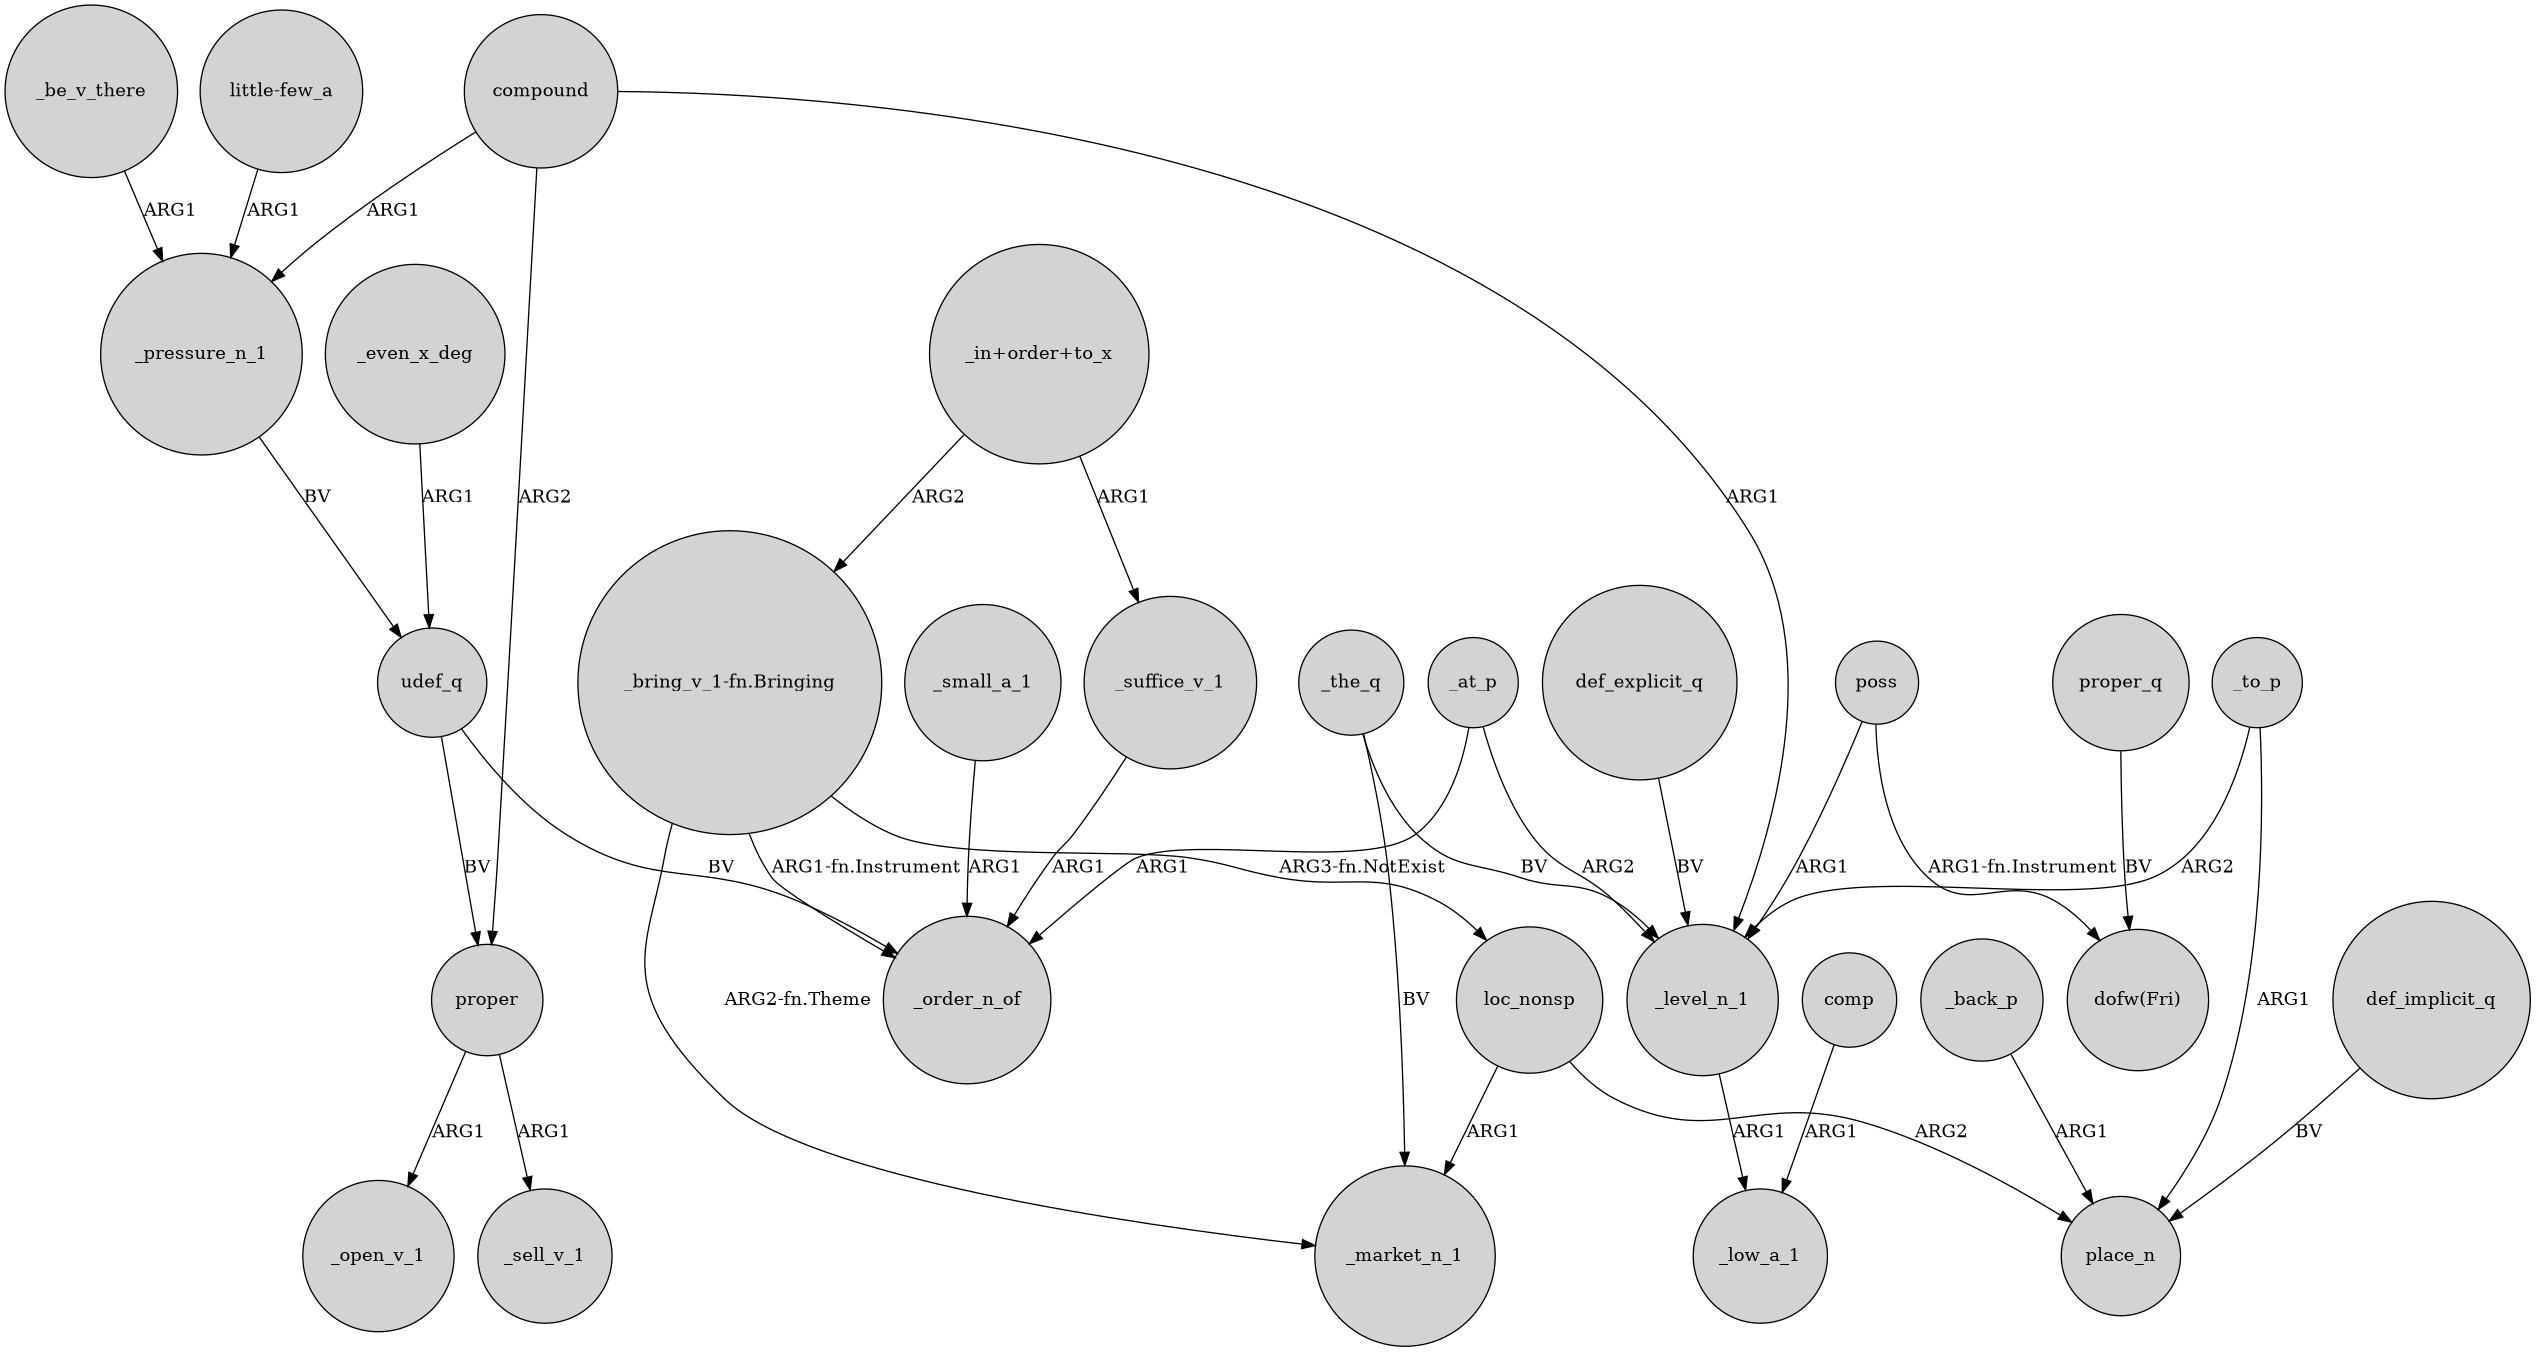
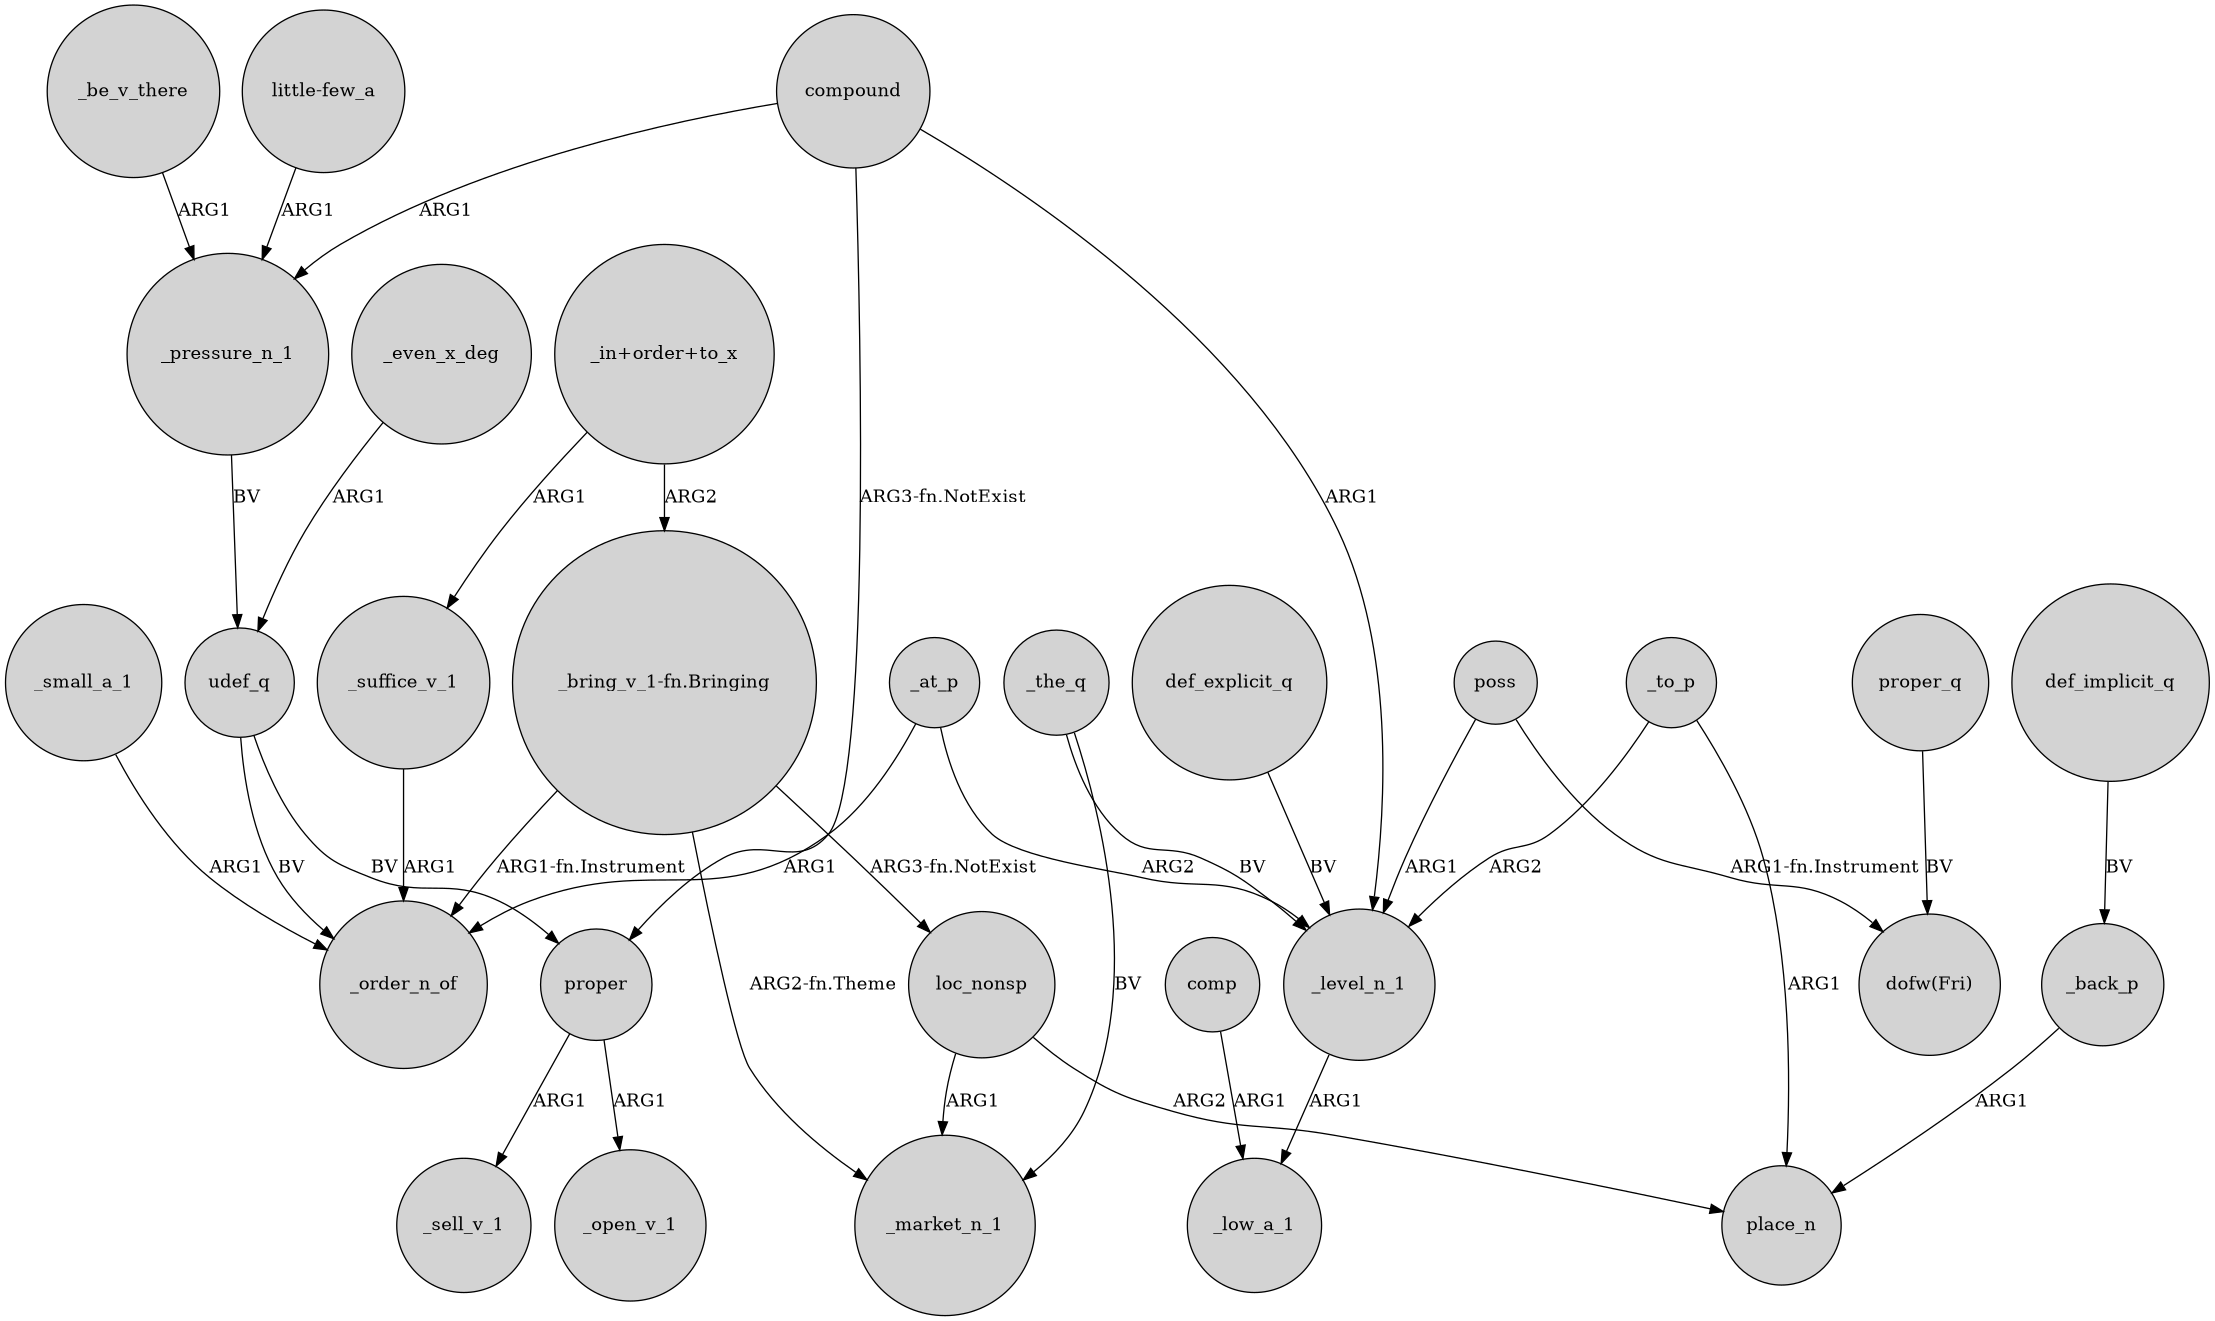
(546, 498) -> (943, 498)
(2272, 1144) -> (2106, 846)
